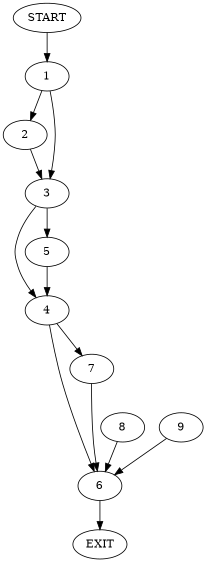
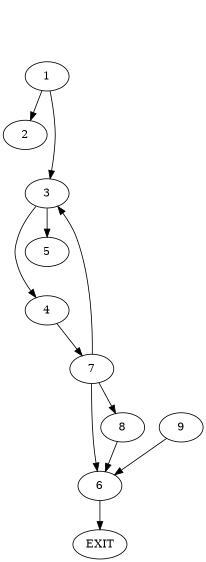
(47, 18) -> none
(35, 160) -> (87, 281)
(47, 277) -> none
none -> (105, 394)
(66, 396) -> none
